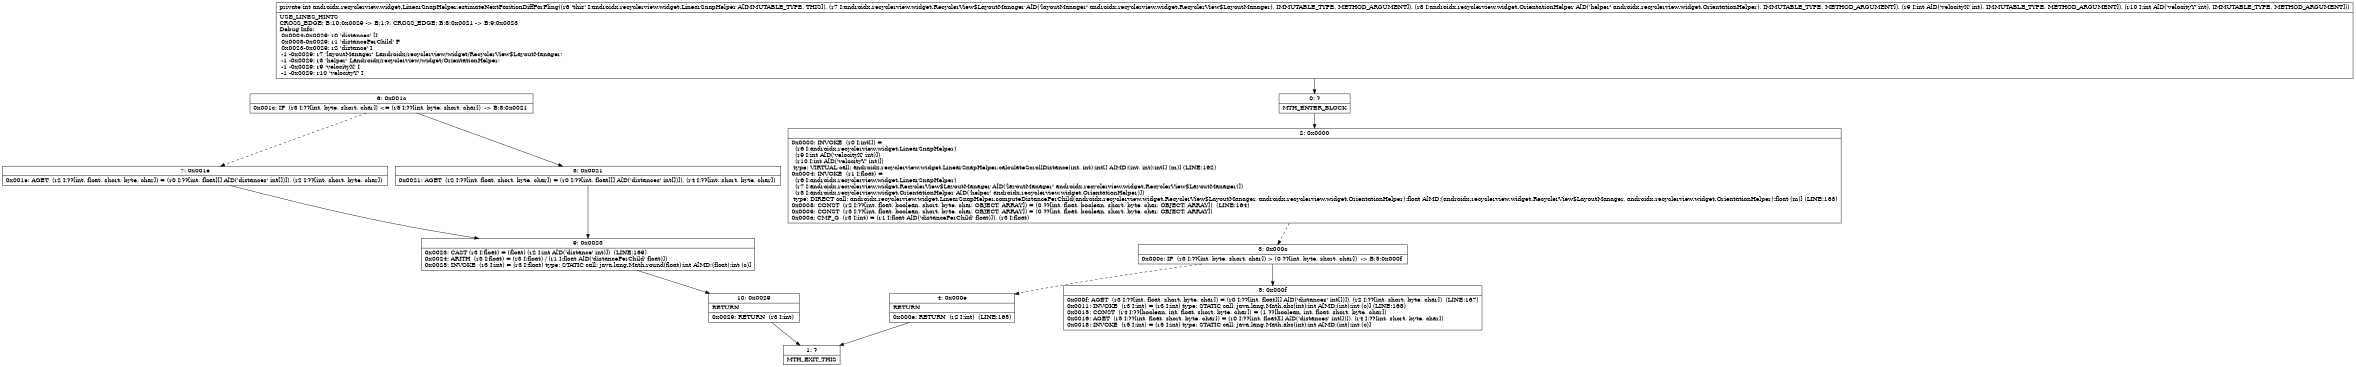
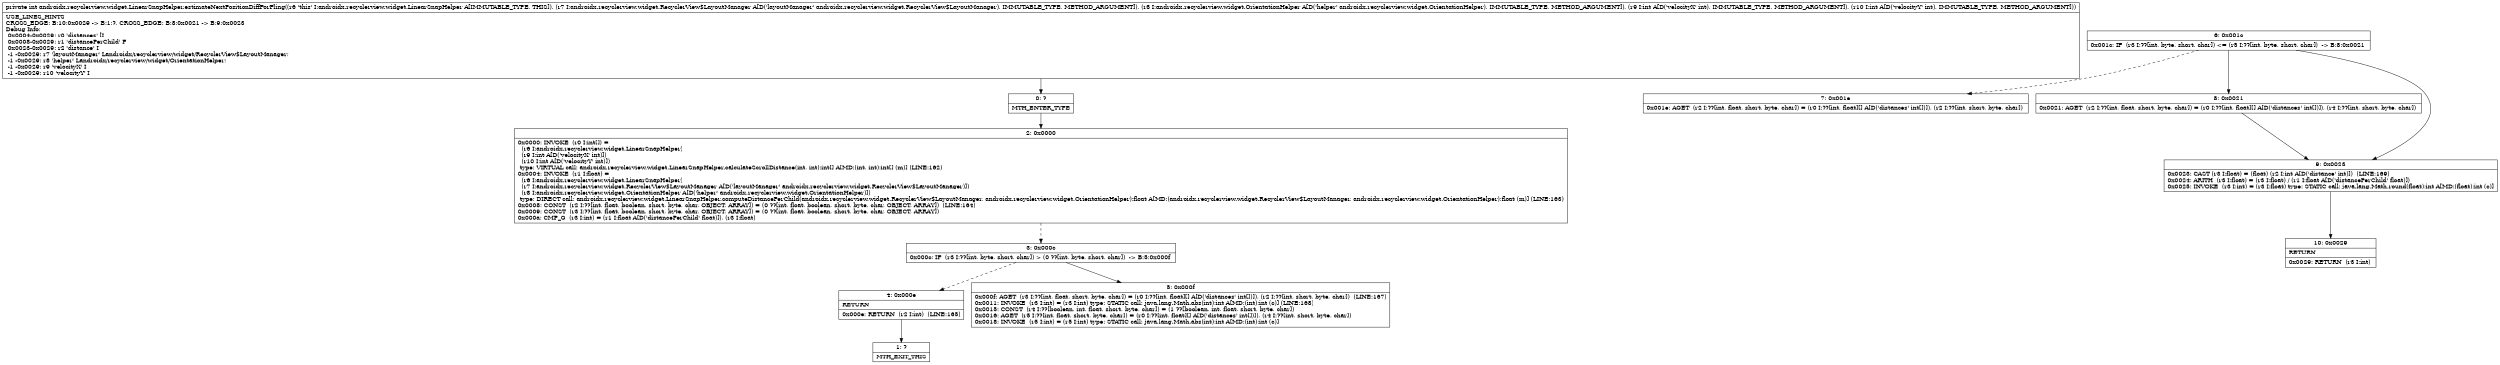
(1315, 108) -> (1041, 108)
(352, 215) -> (2407, 80)
(784, 333) -> none
